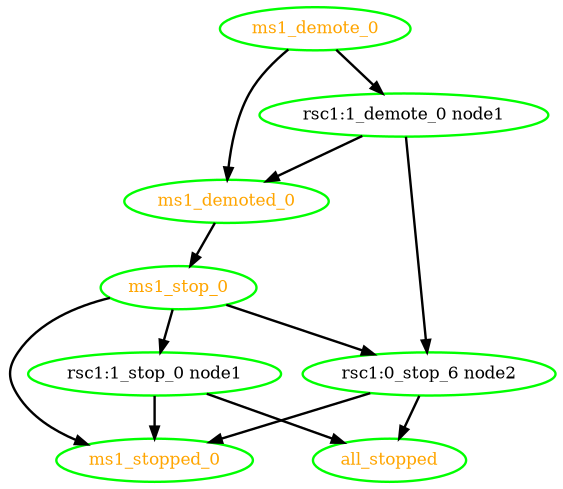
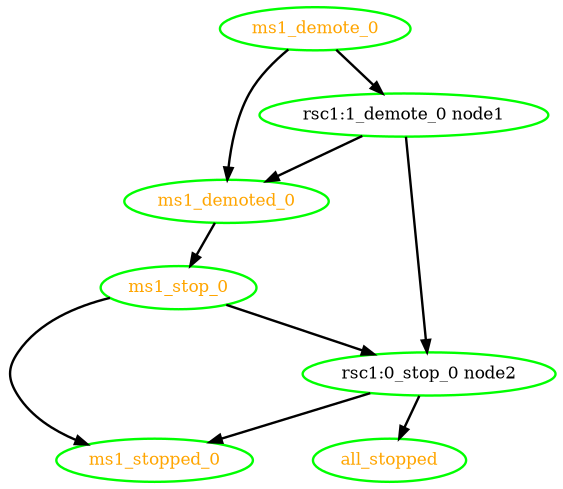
(155, 374) -> none
(429, 374) -> (429, 374)
